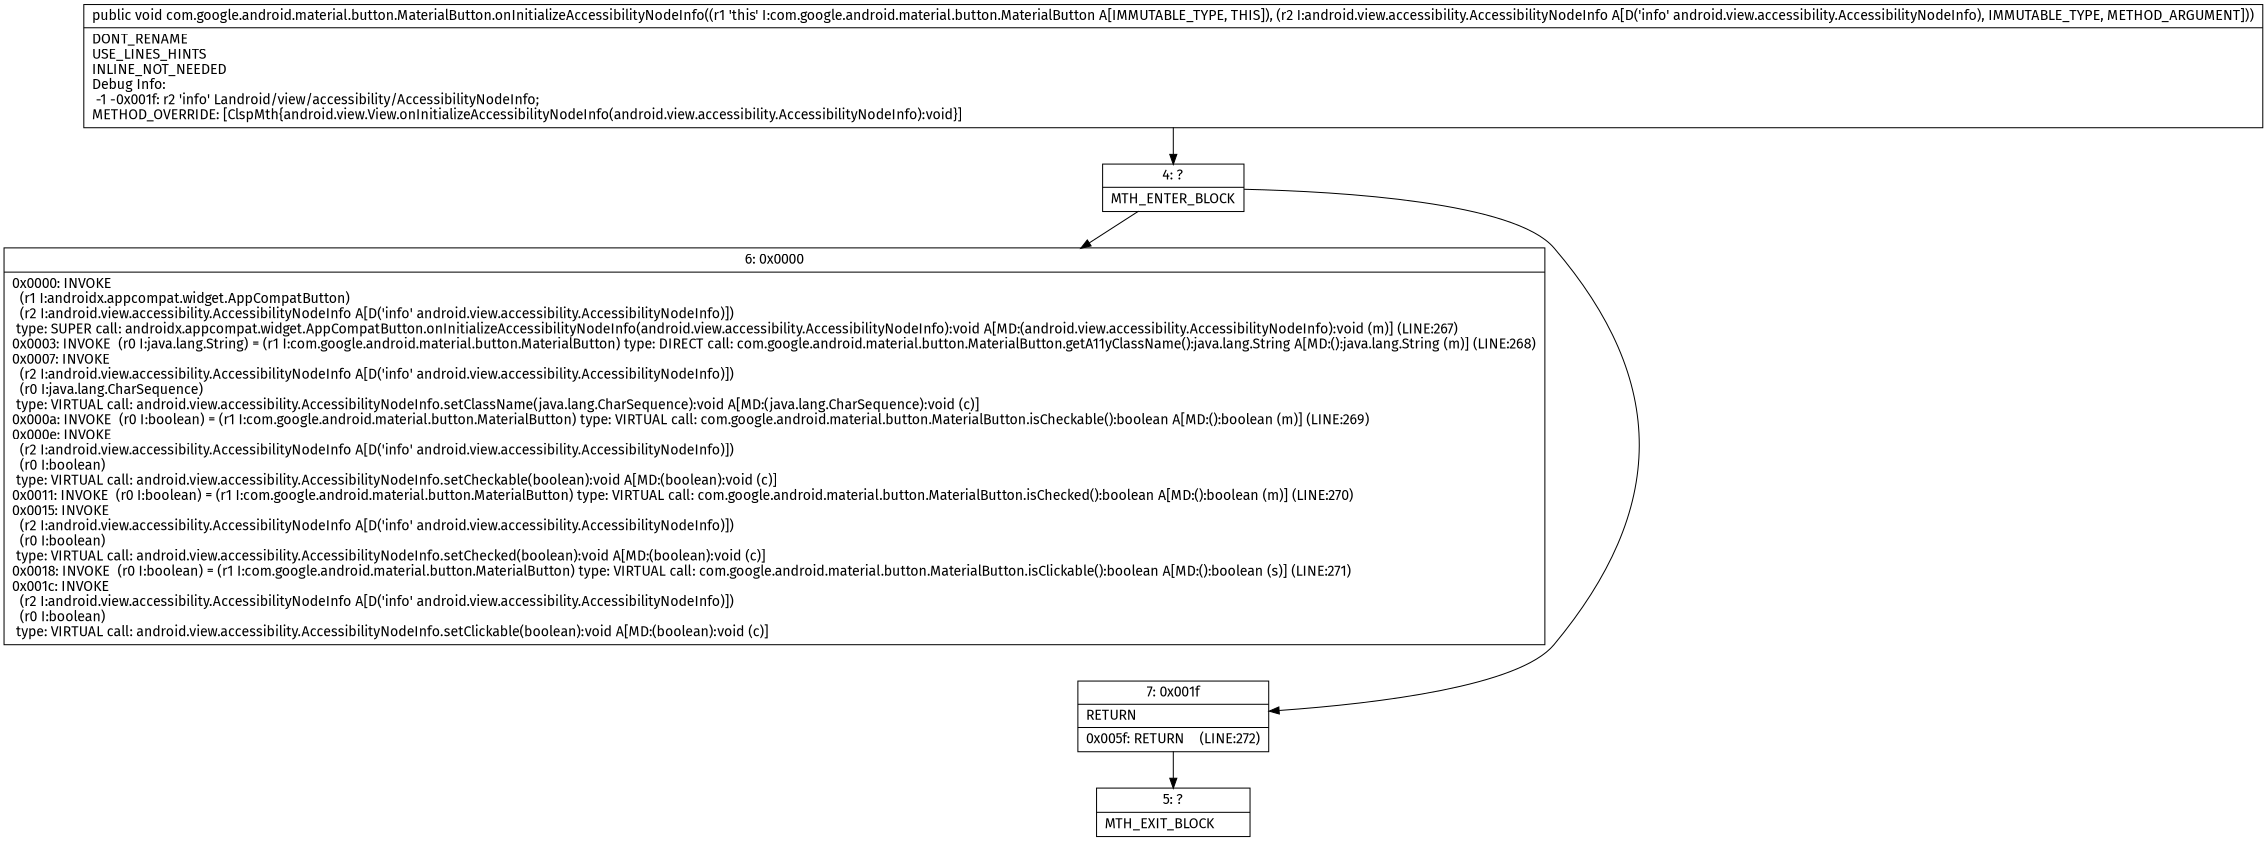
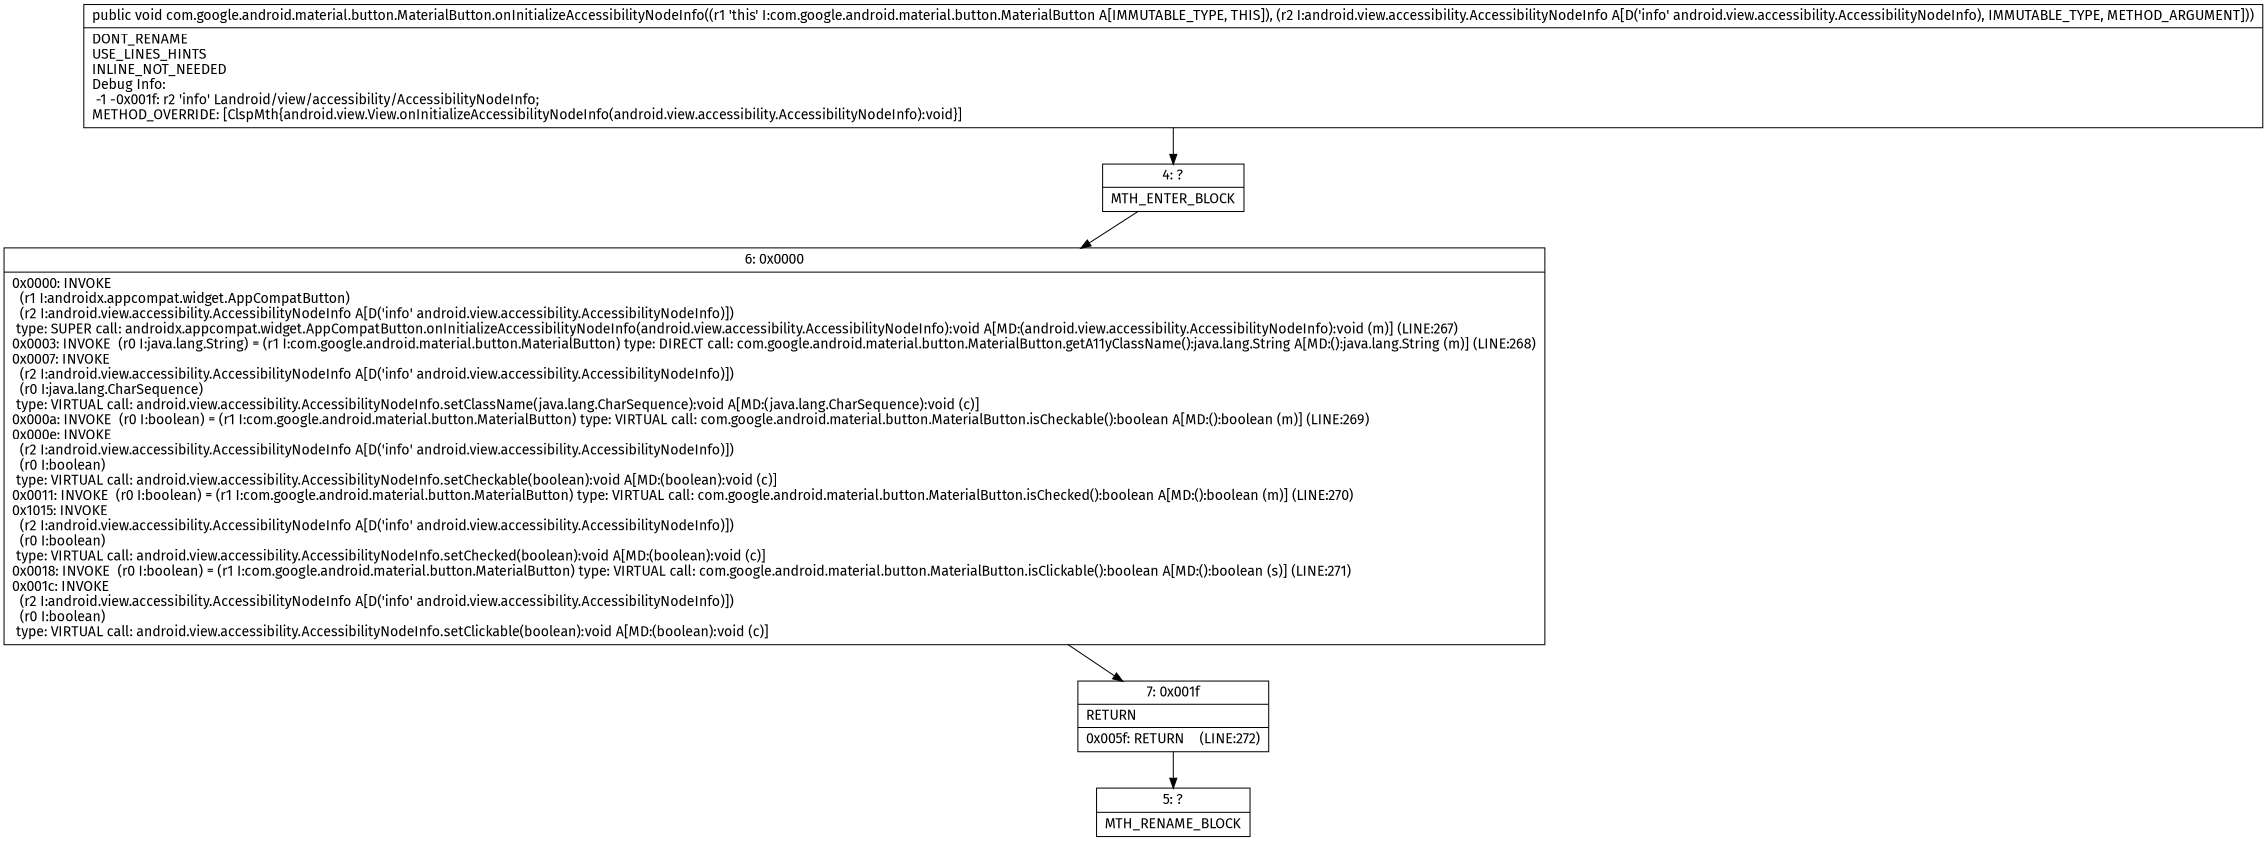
(1638, 429) -> (1091, 660)
(65, 511) -> (64, 511)
(1160, 824) -> (1173, 824)
